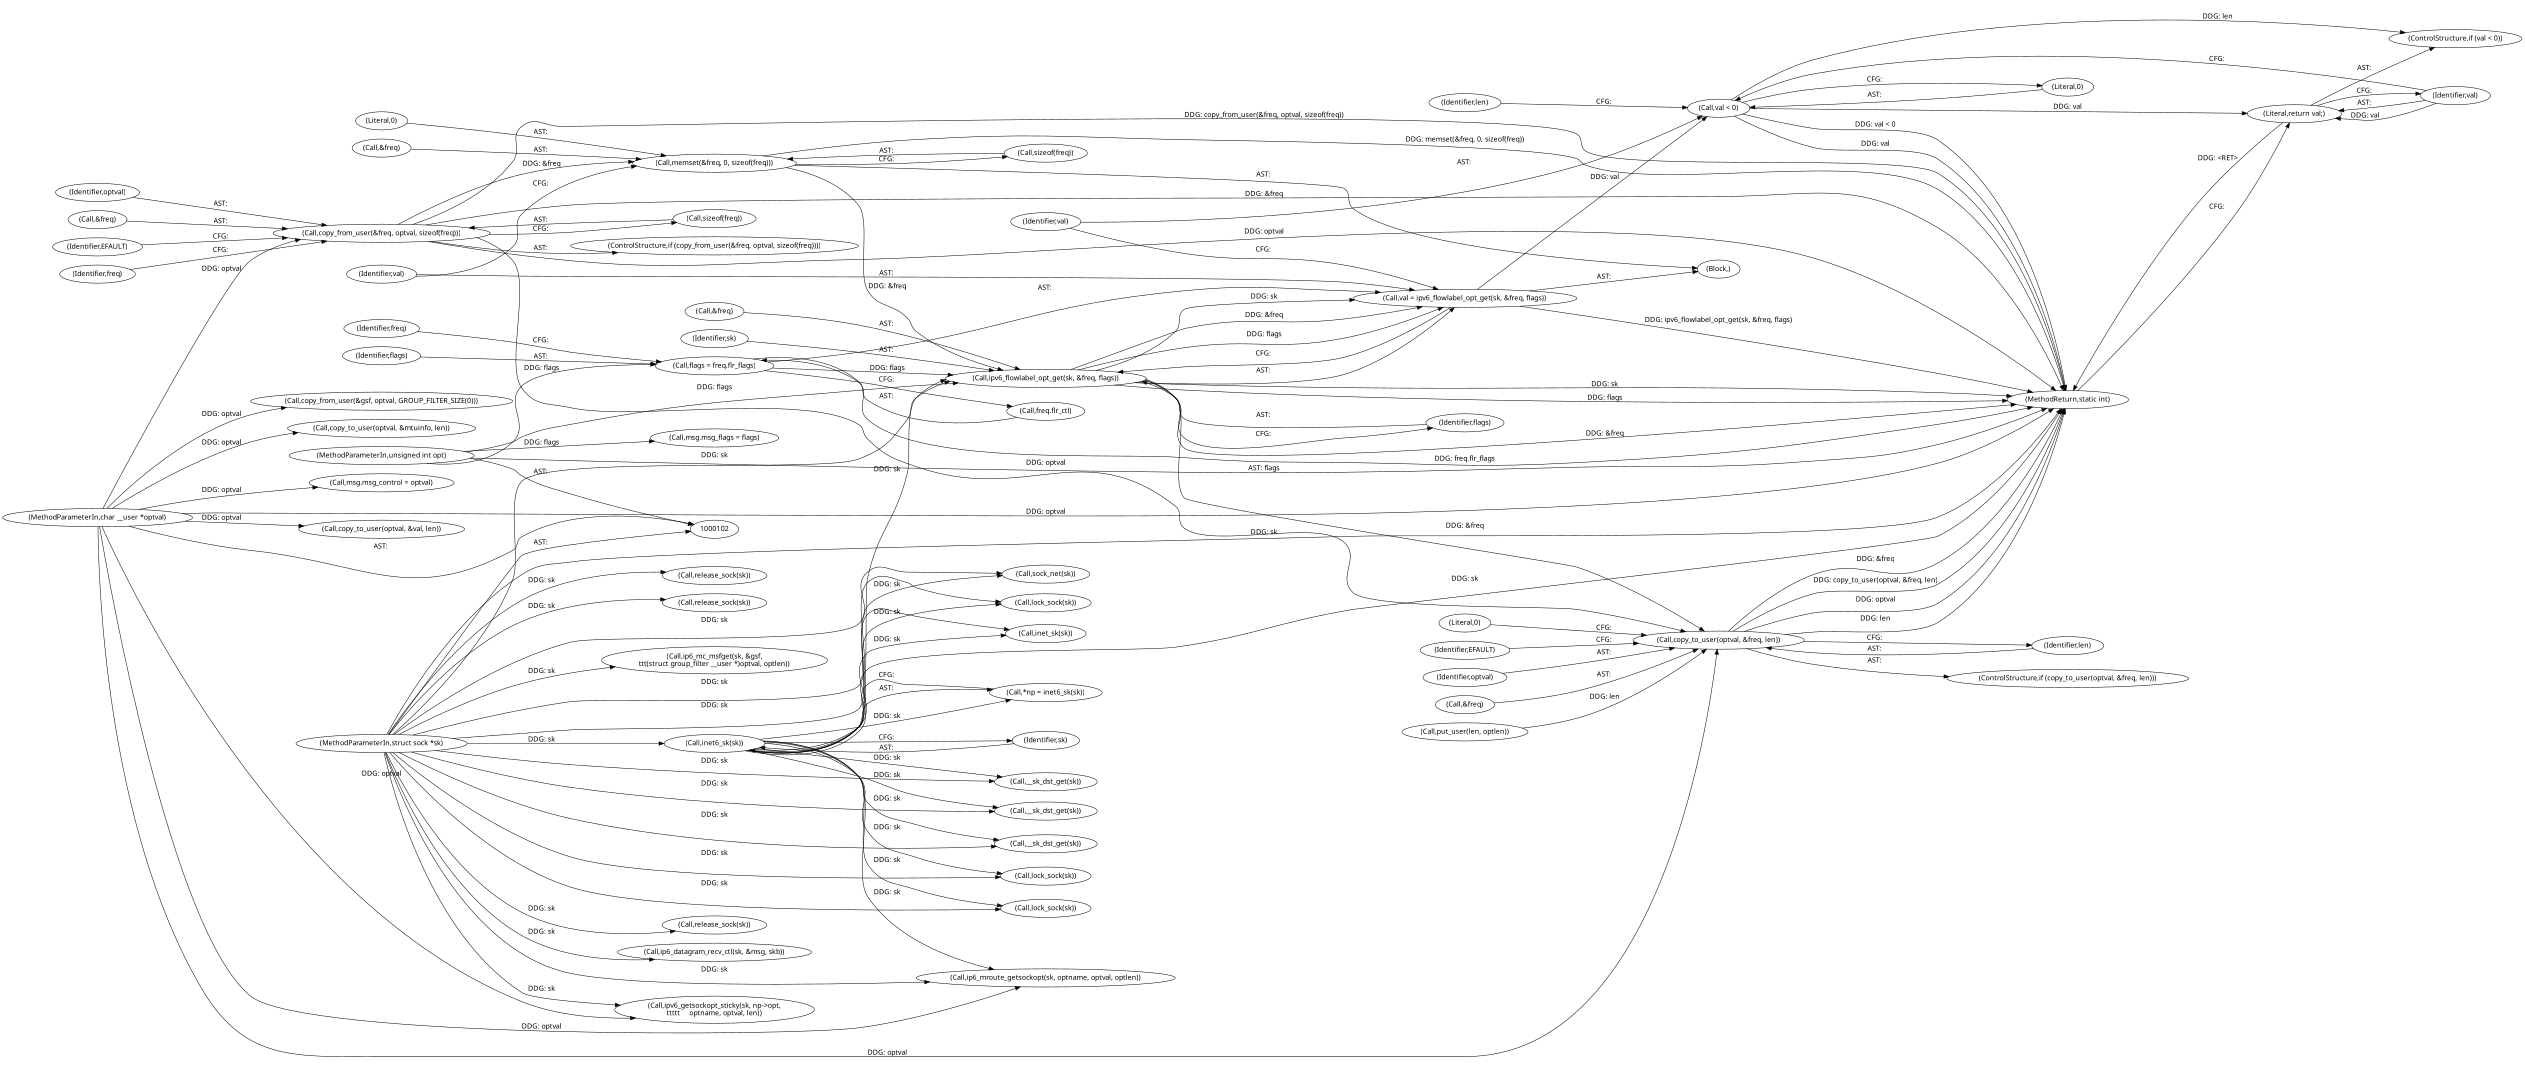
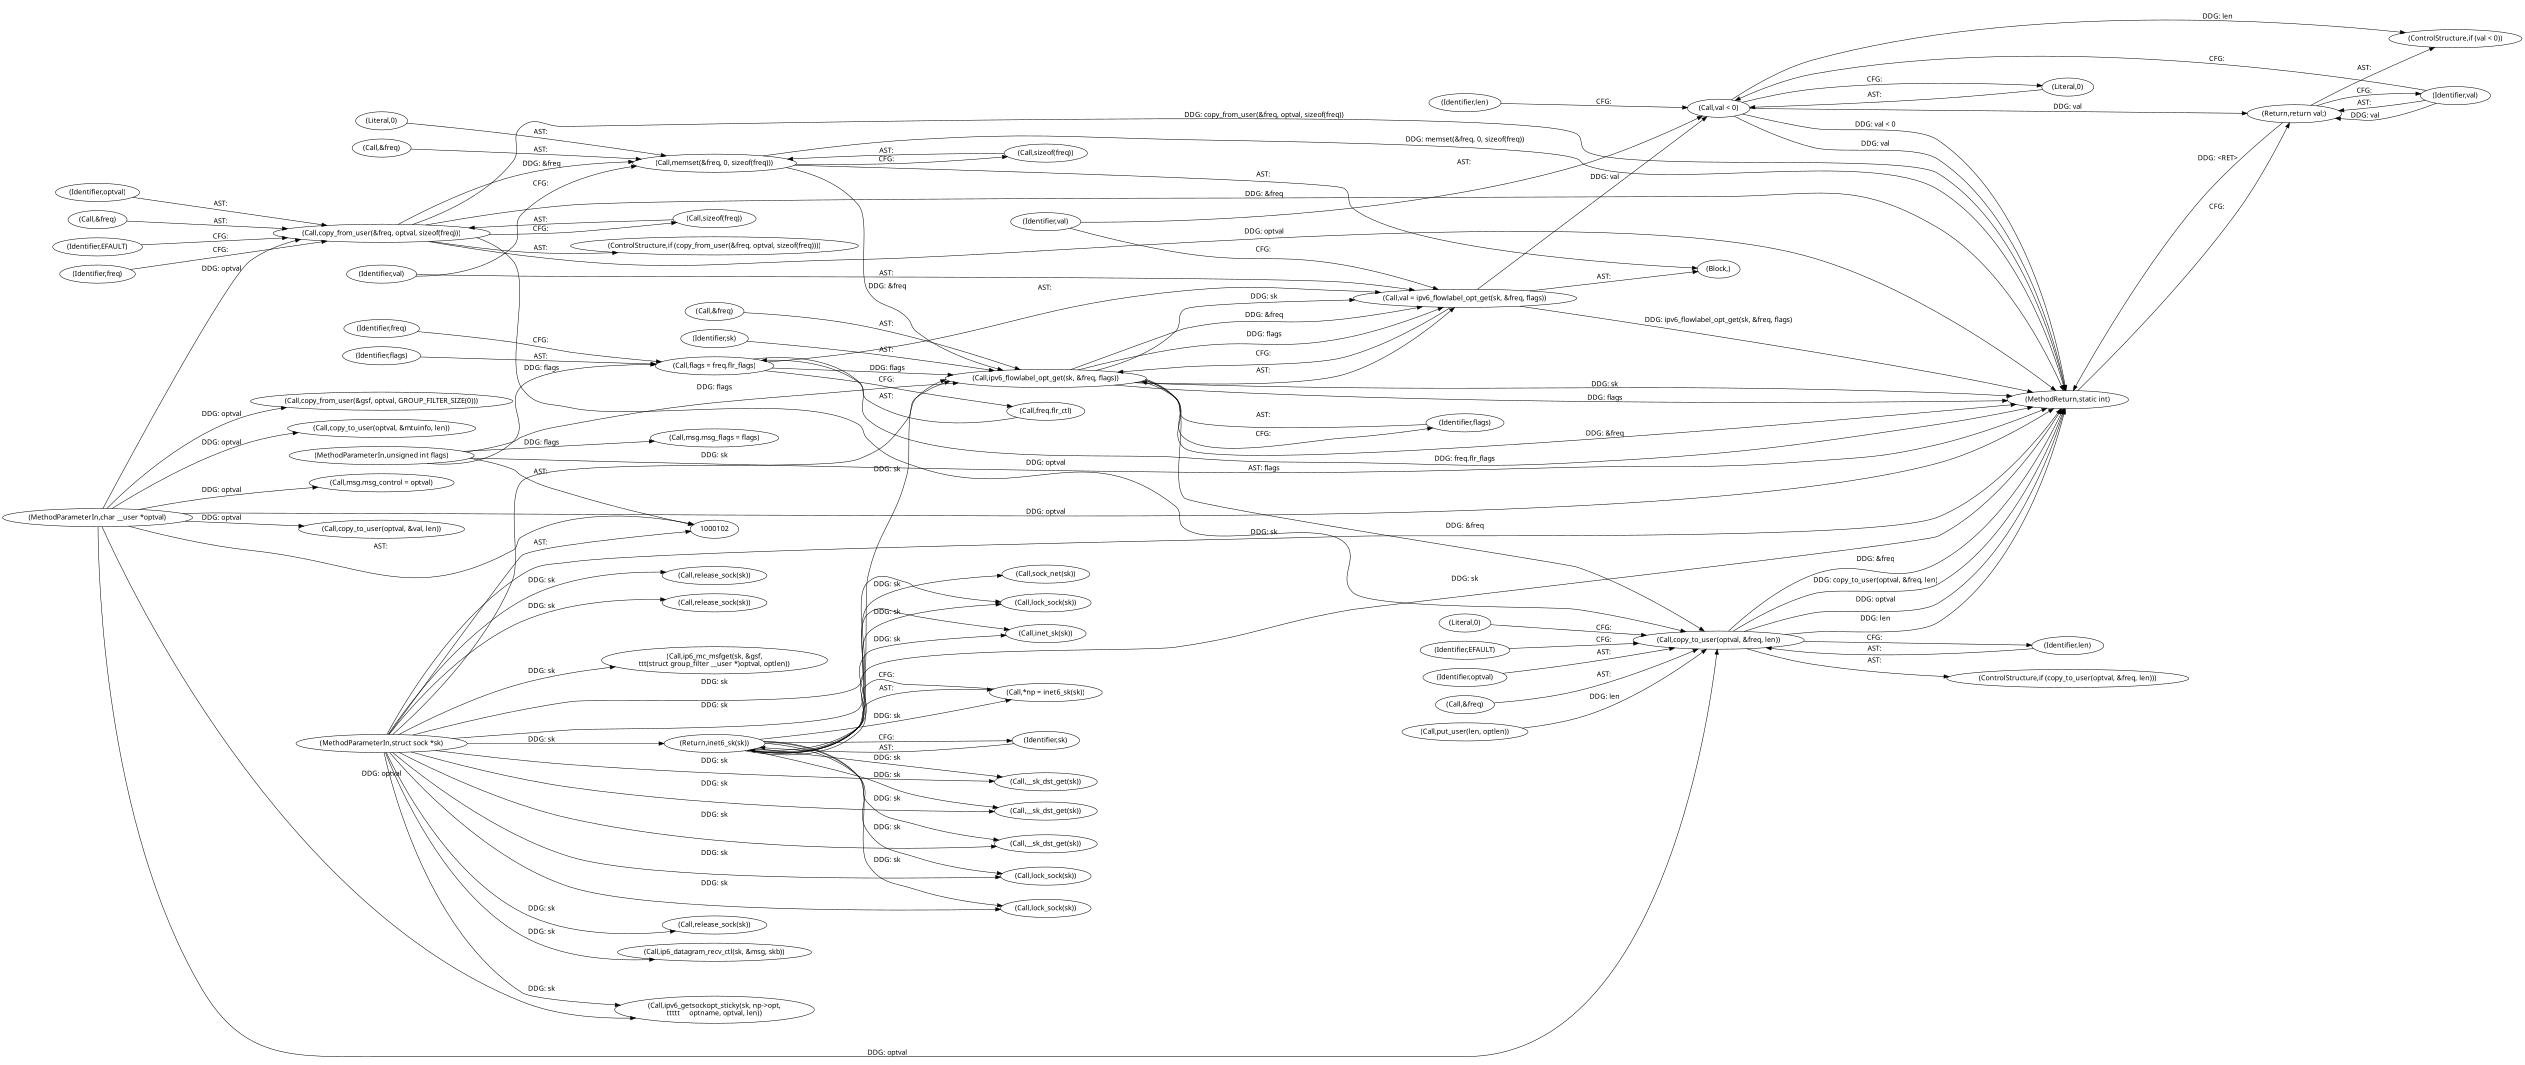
(2294, 114) -> (2294, 114)
(382, 456) -> (382, 456)
(709, 638) -> none
(715, 743) -> (715, 743)
(1046, 978) -> none
